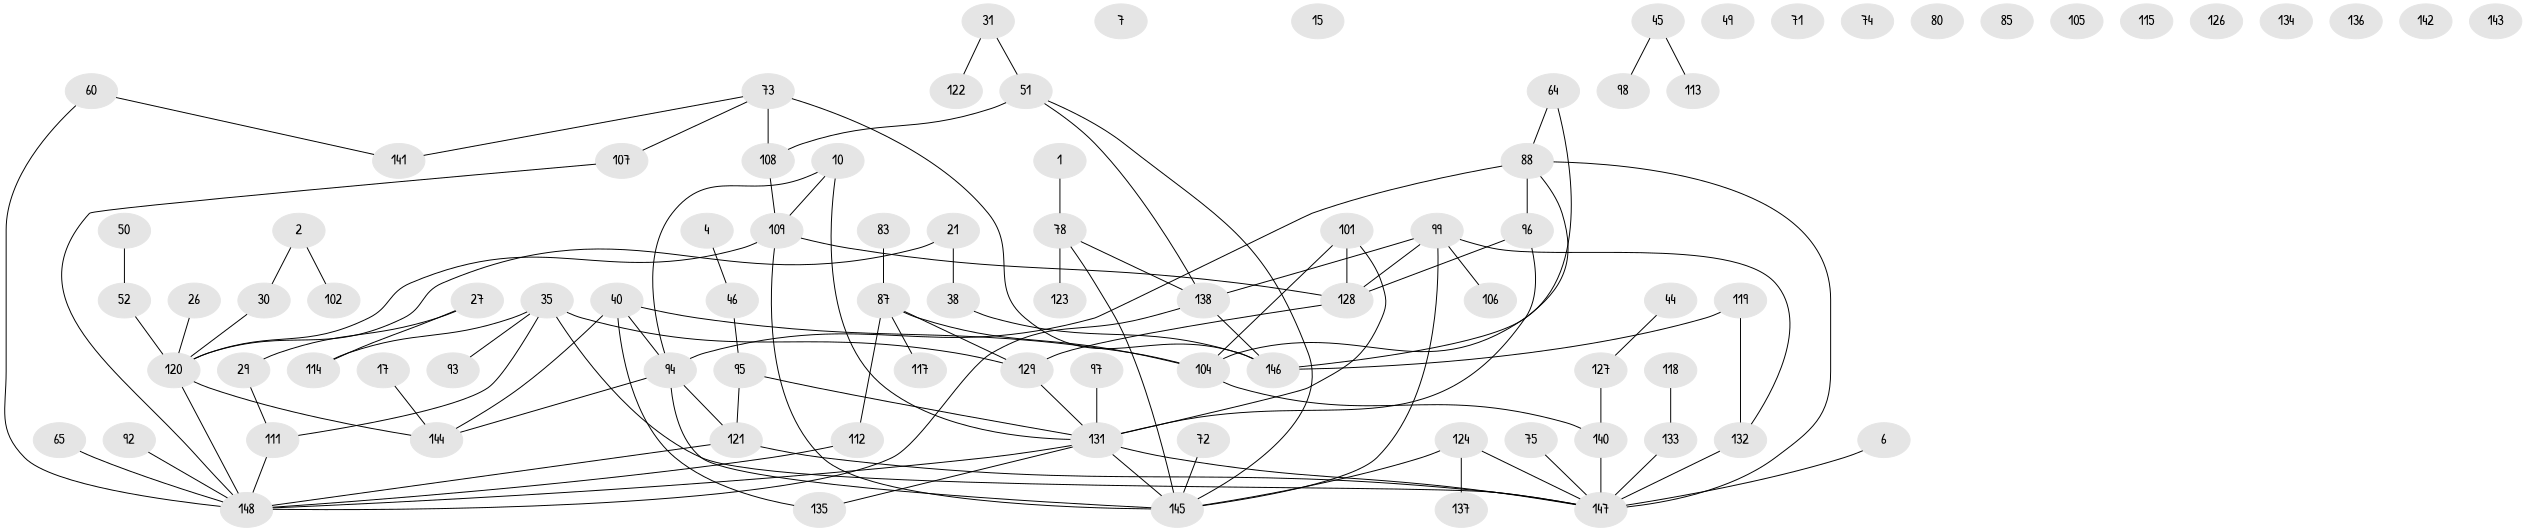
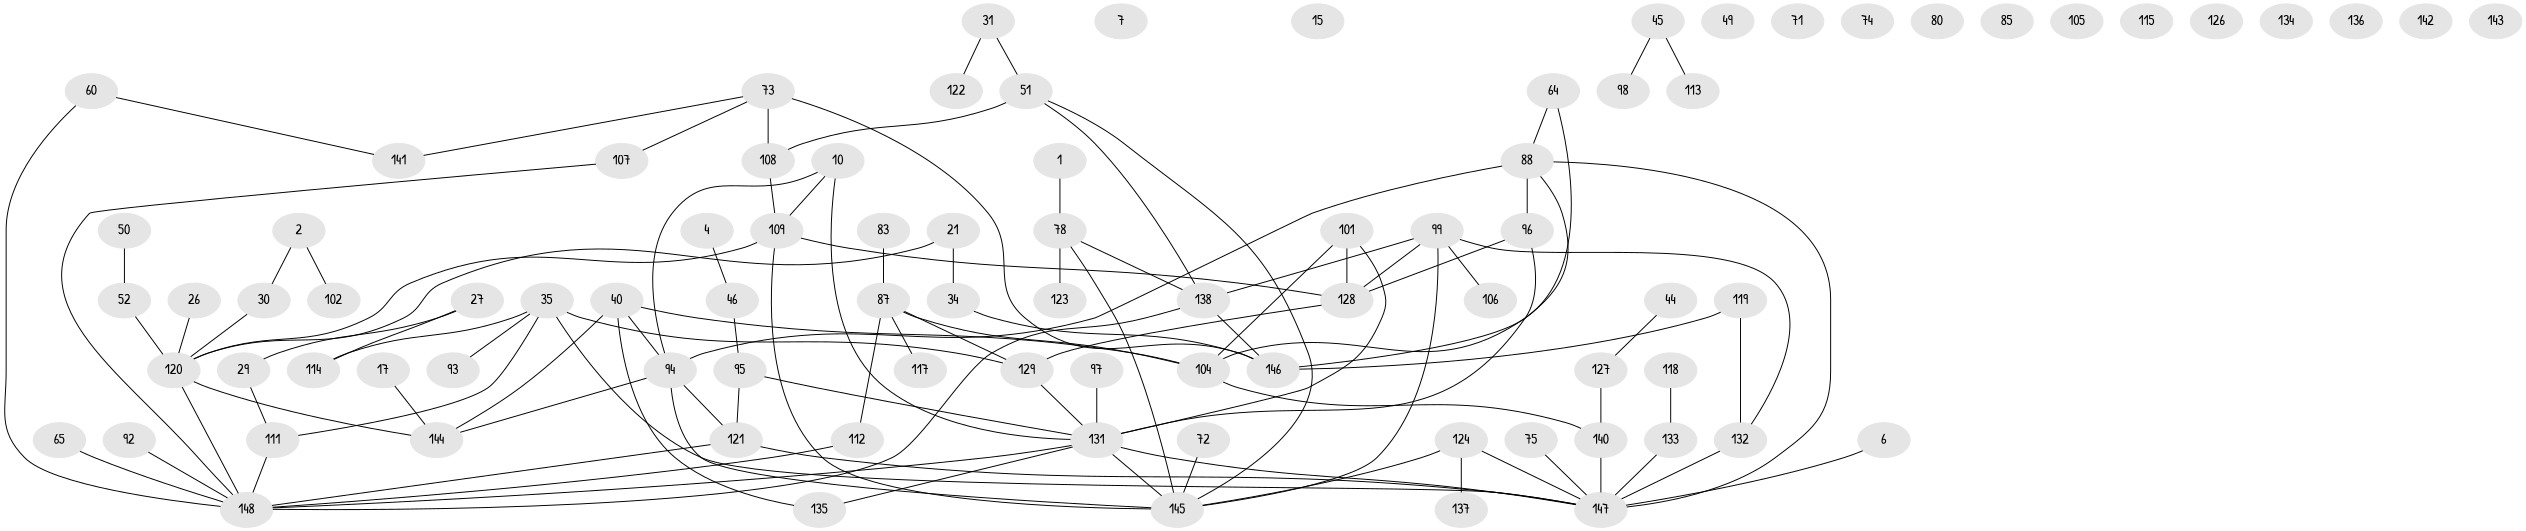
(953, 301) -> (953, 301)
